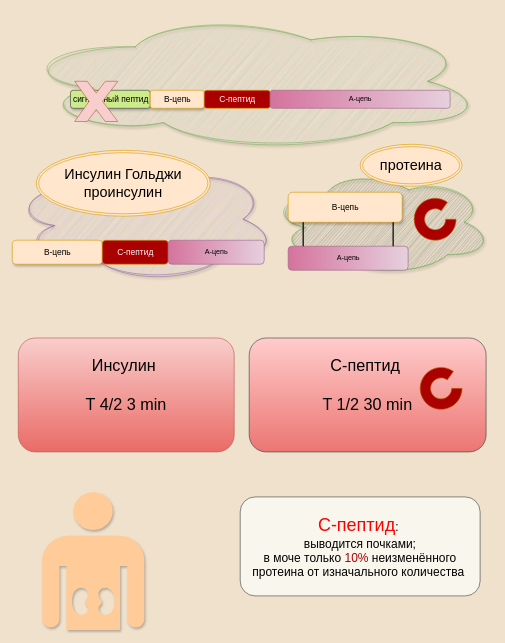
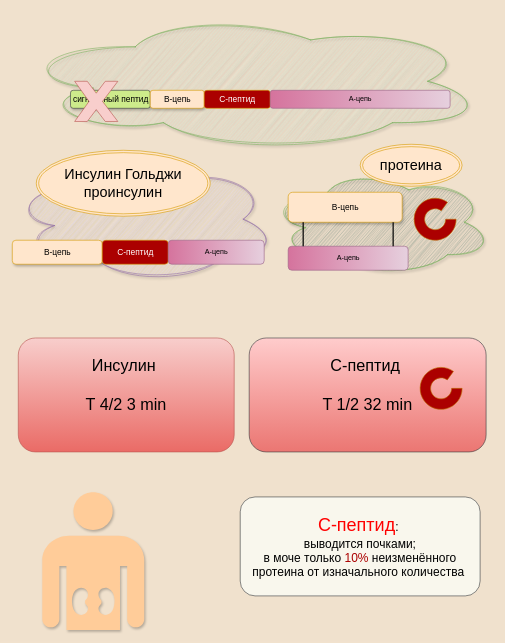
(368, 395) -> (368, 395)
